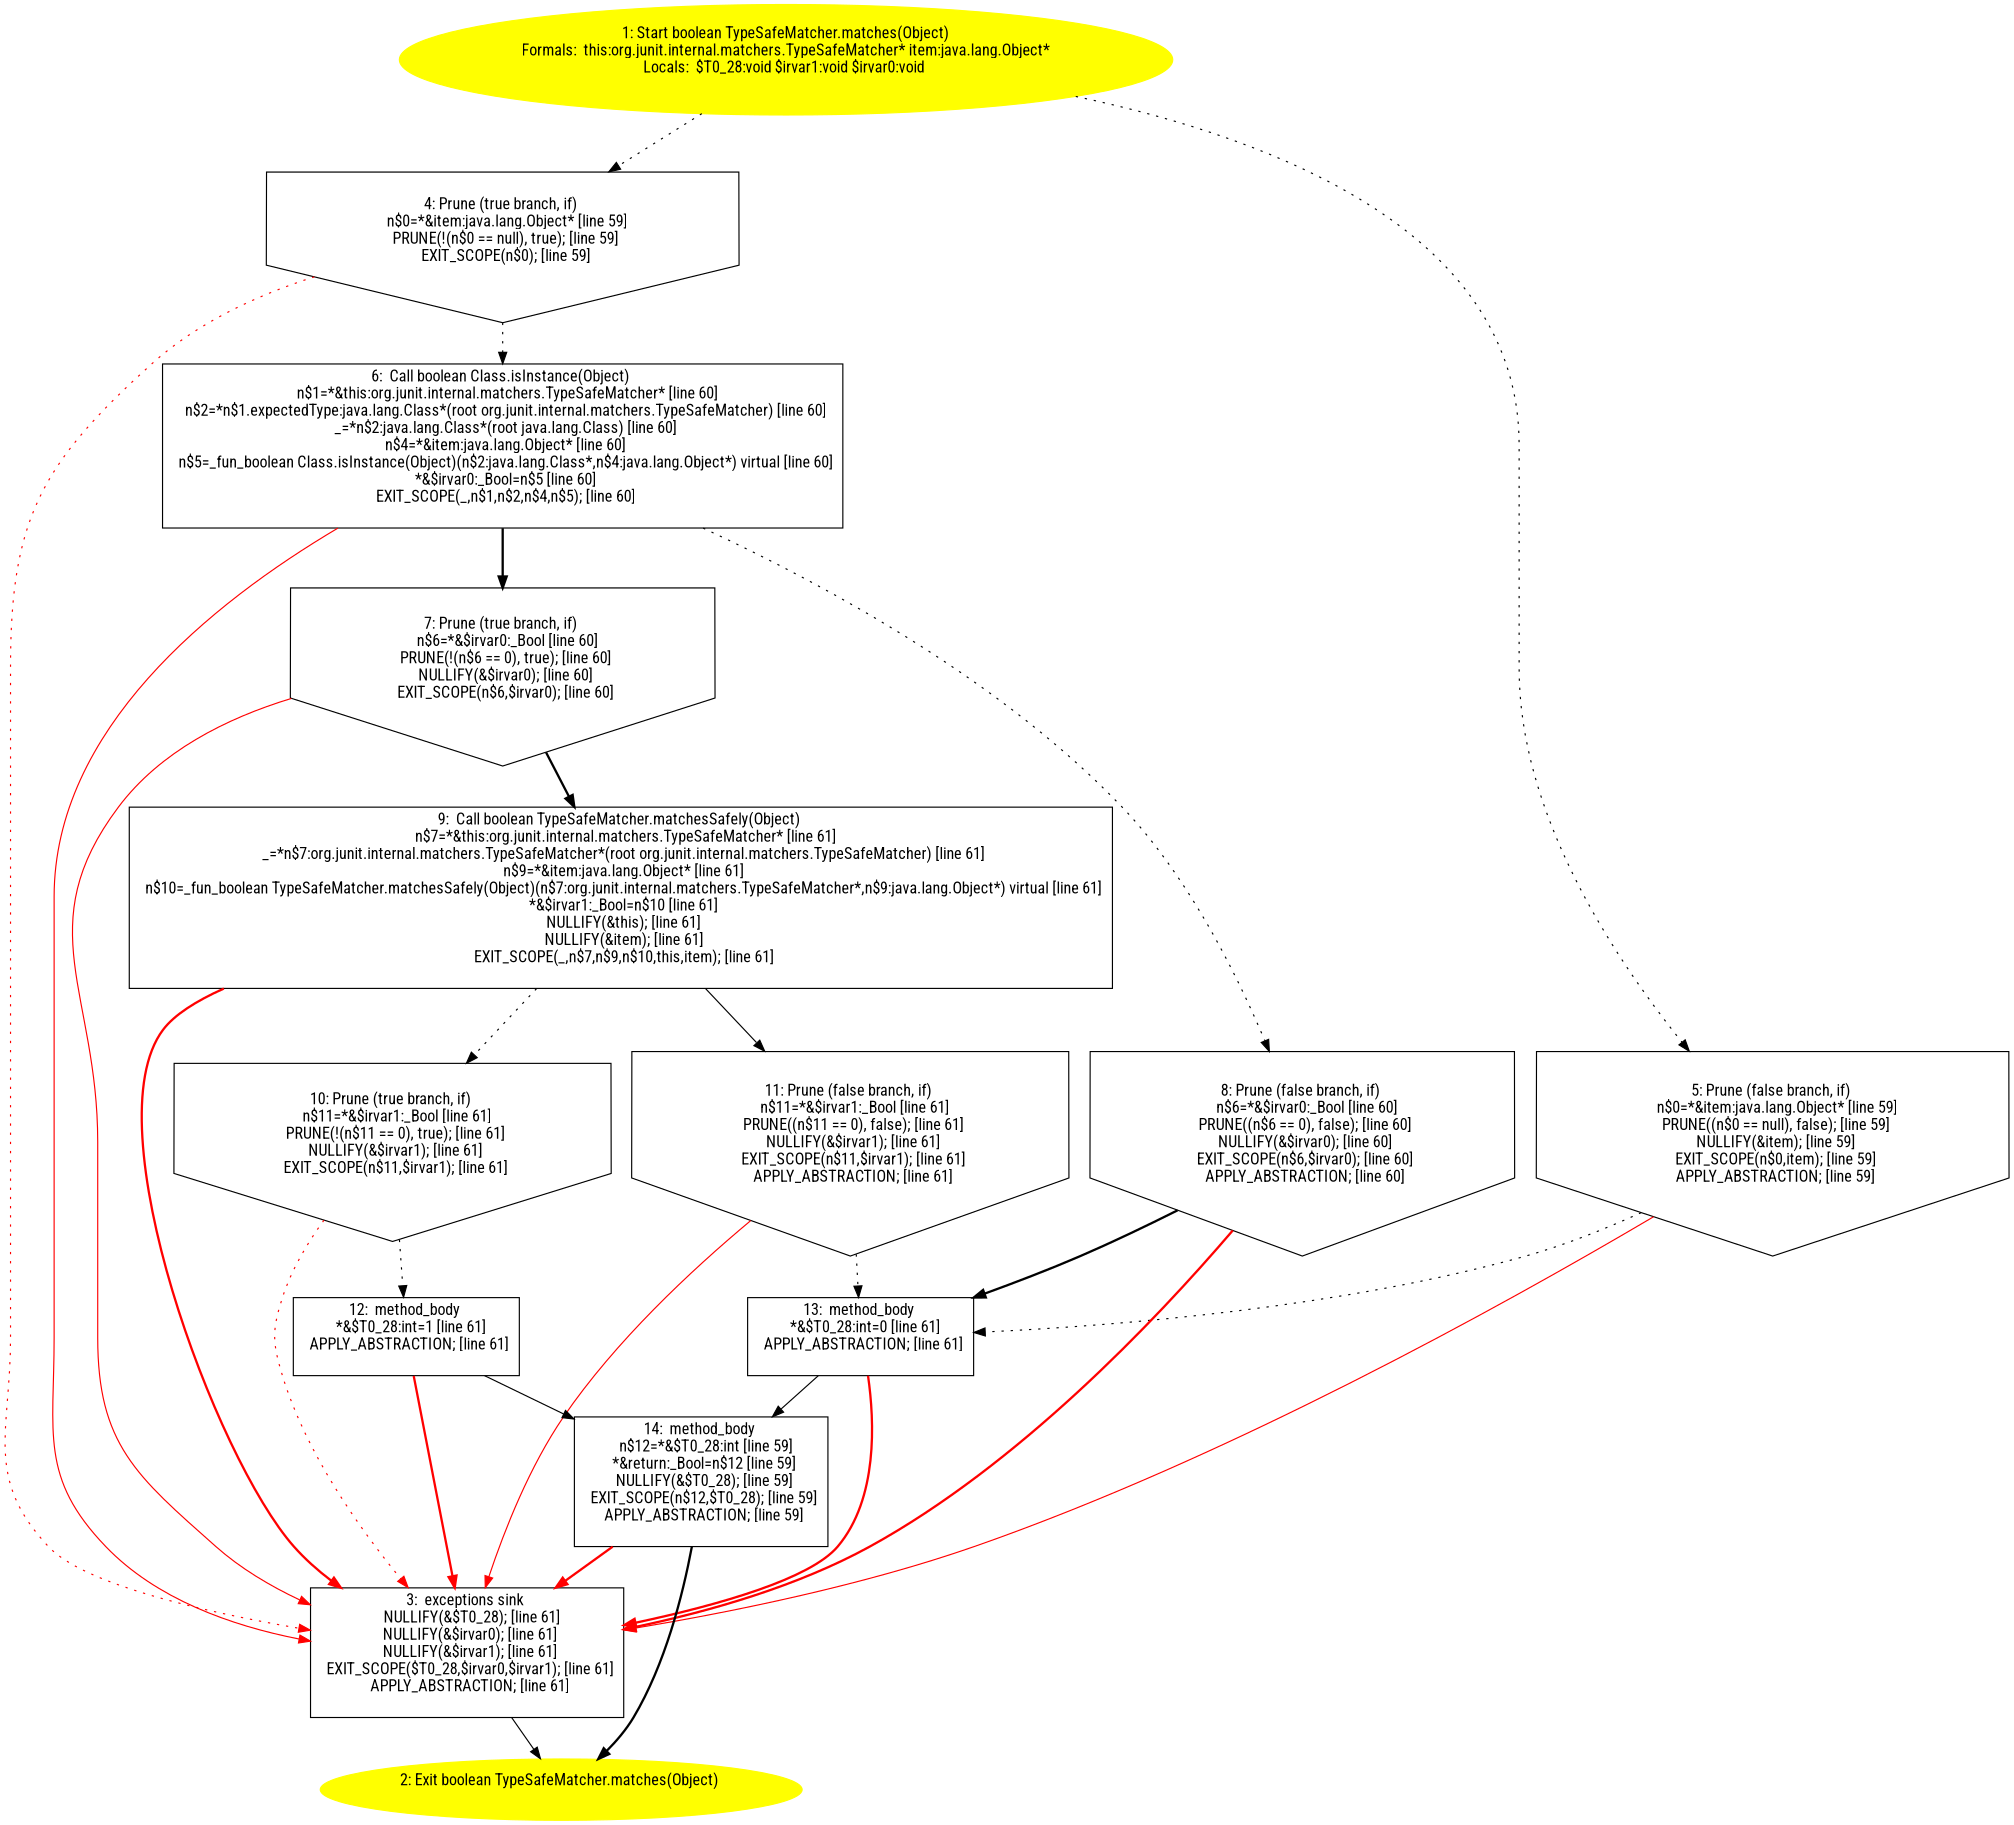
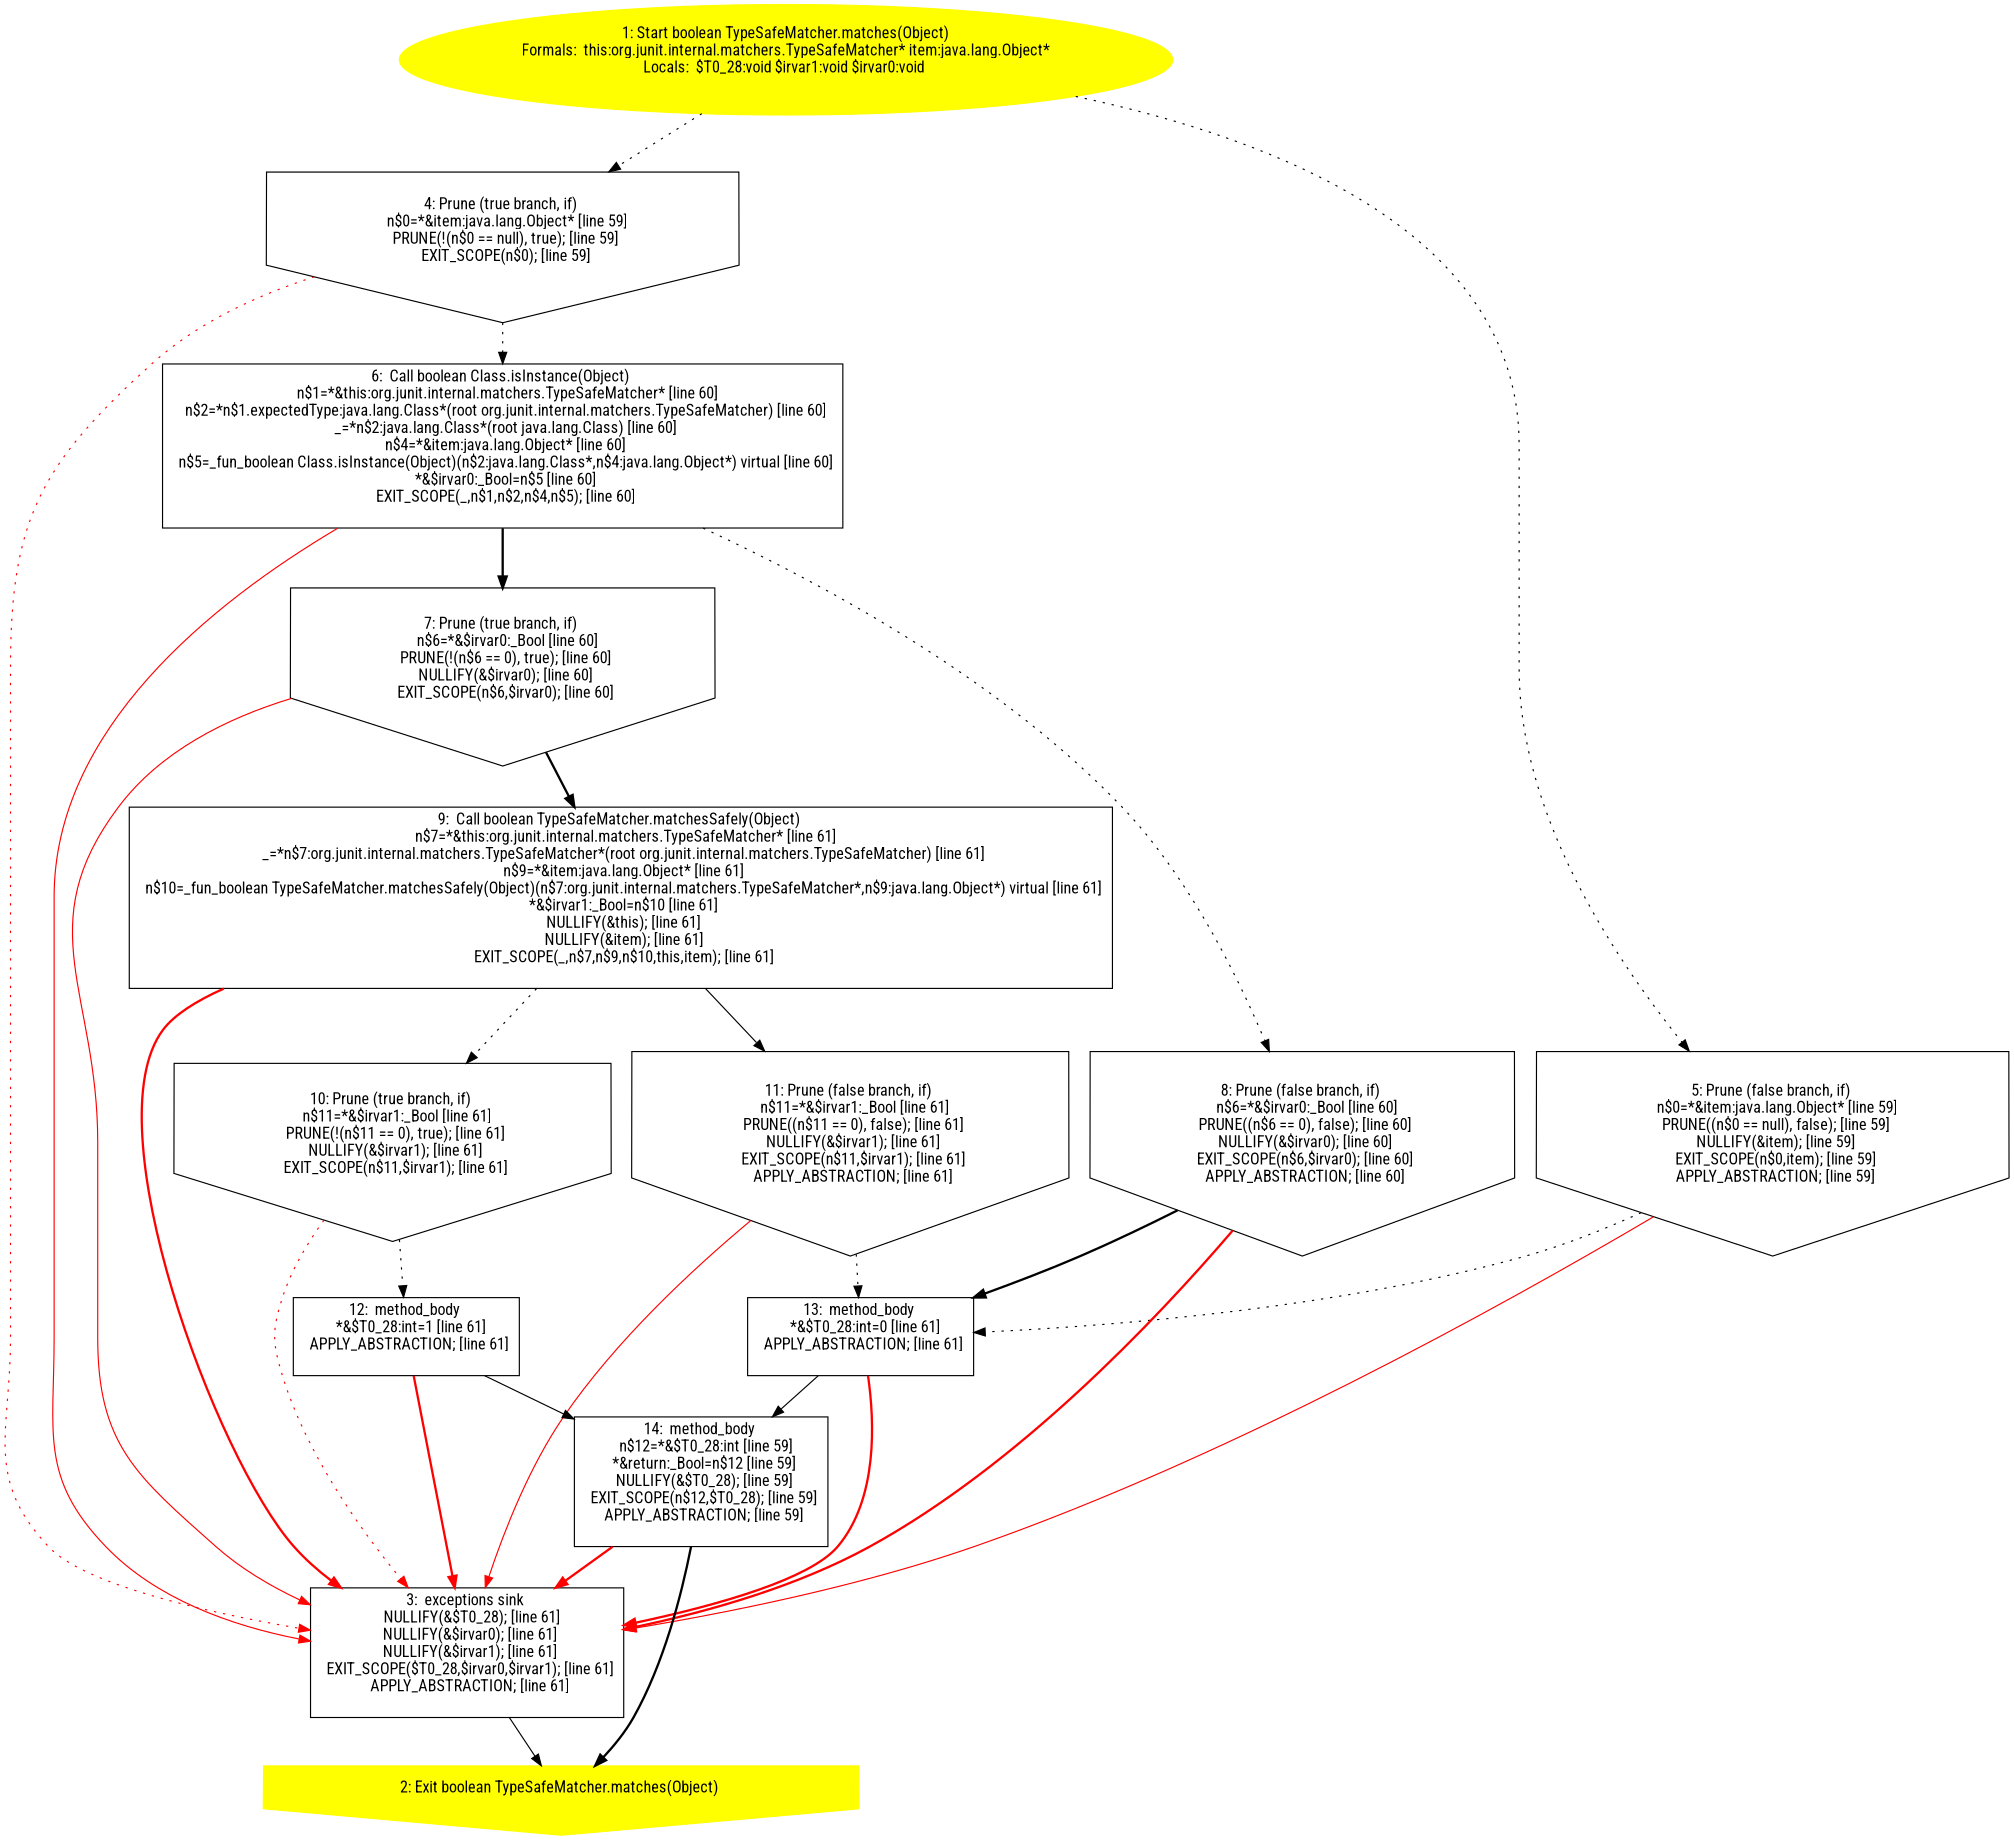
(561, 1790) -> (561, 1797)
